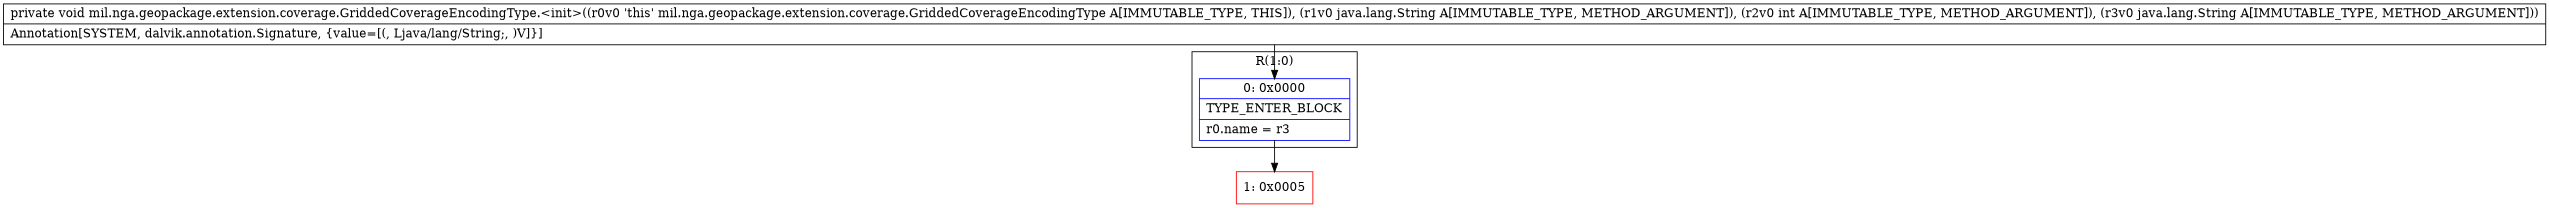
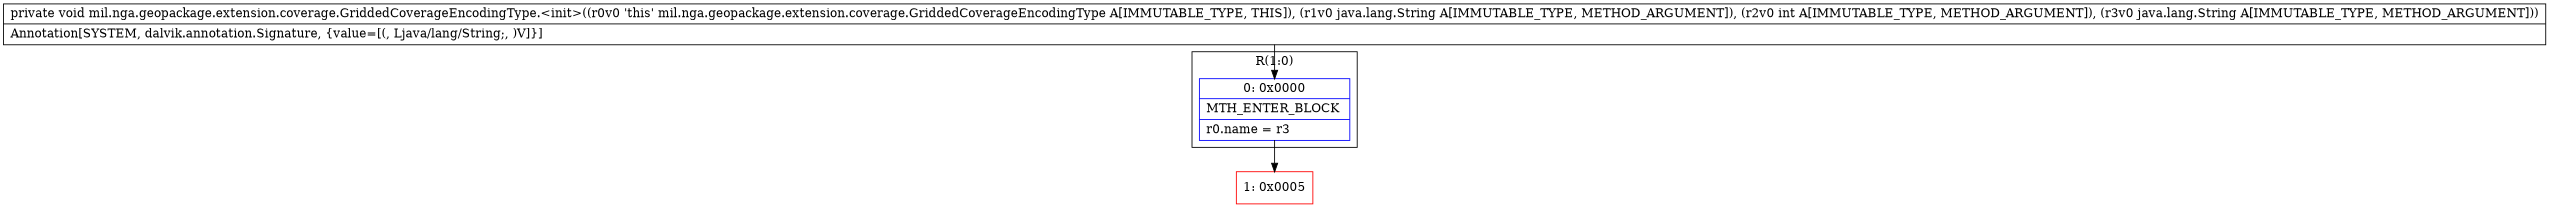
(1275, 109) -> (1273, 109)
